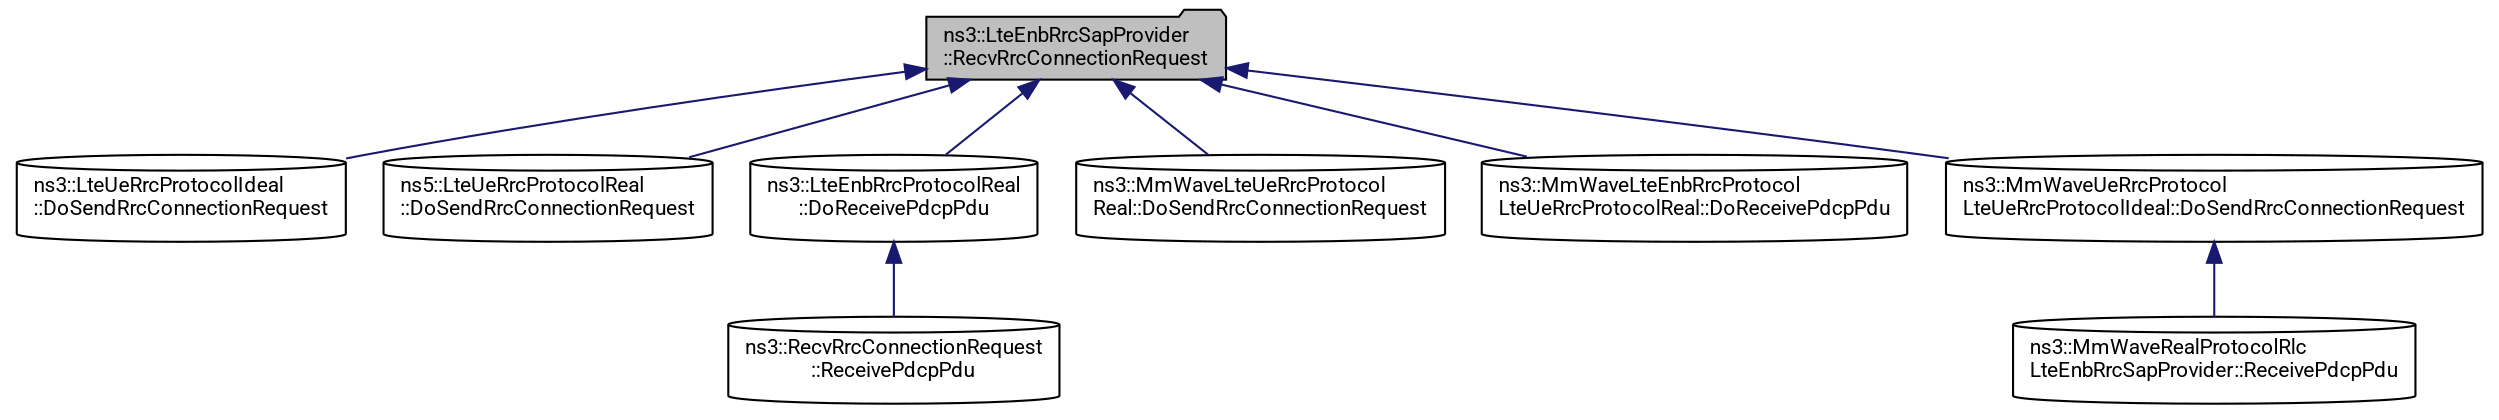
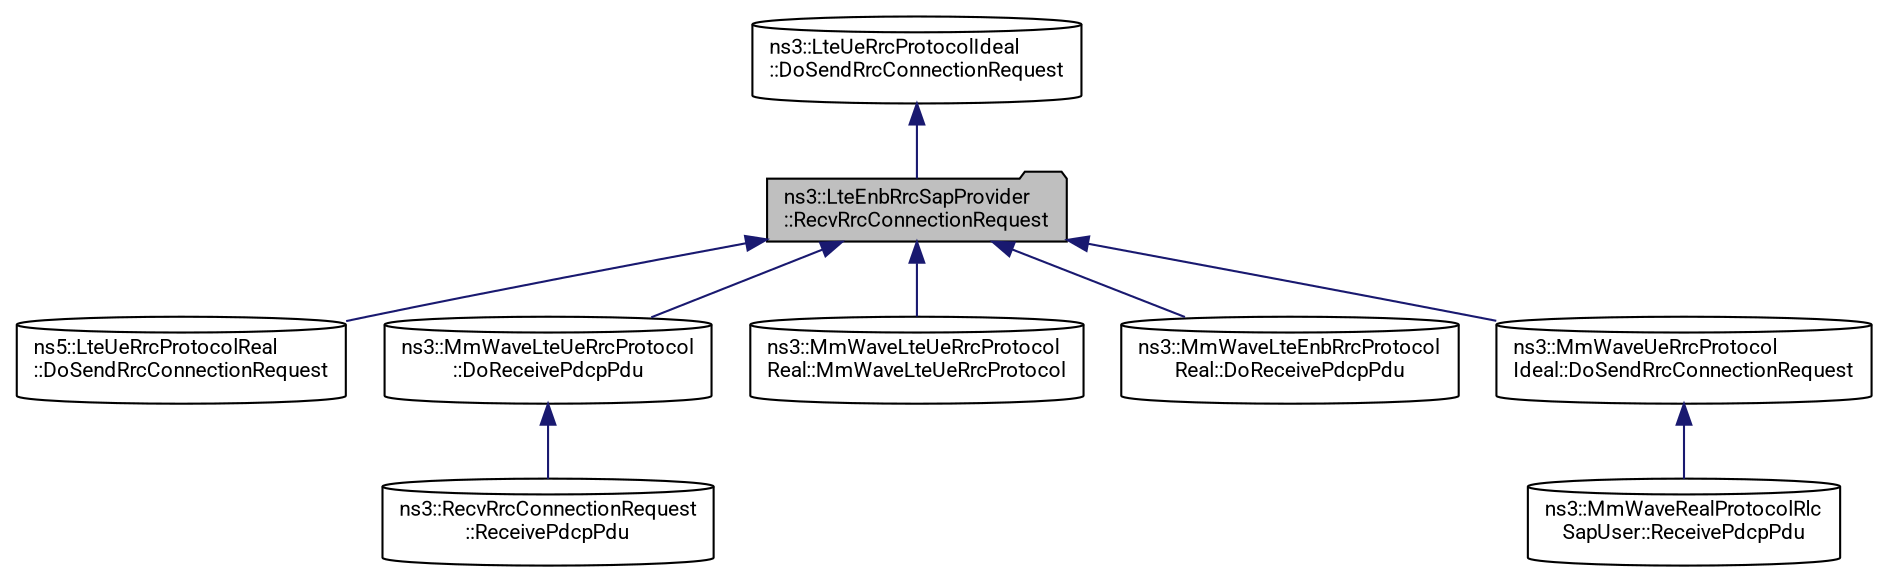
(625, 111) -> (917, 152)
(894, 198) -> (548, 360)
(1261, 198) -> (917, 360)
(1694, 198) -> (1290, 360)
(2214, 198) -> (1684, 360)
(2214, 360) -> (1684, 522)
